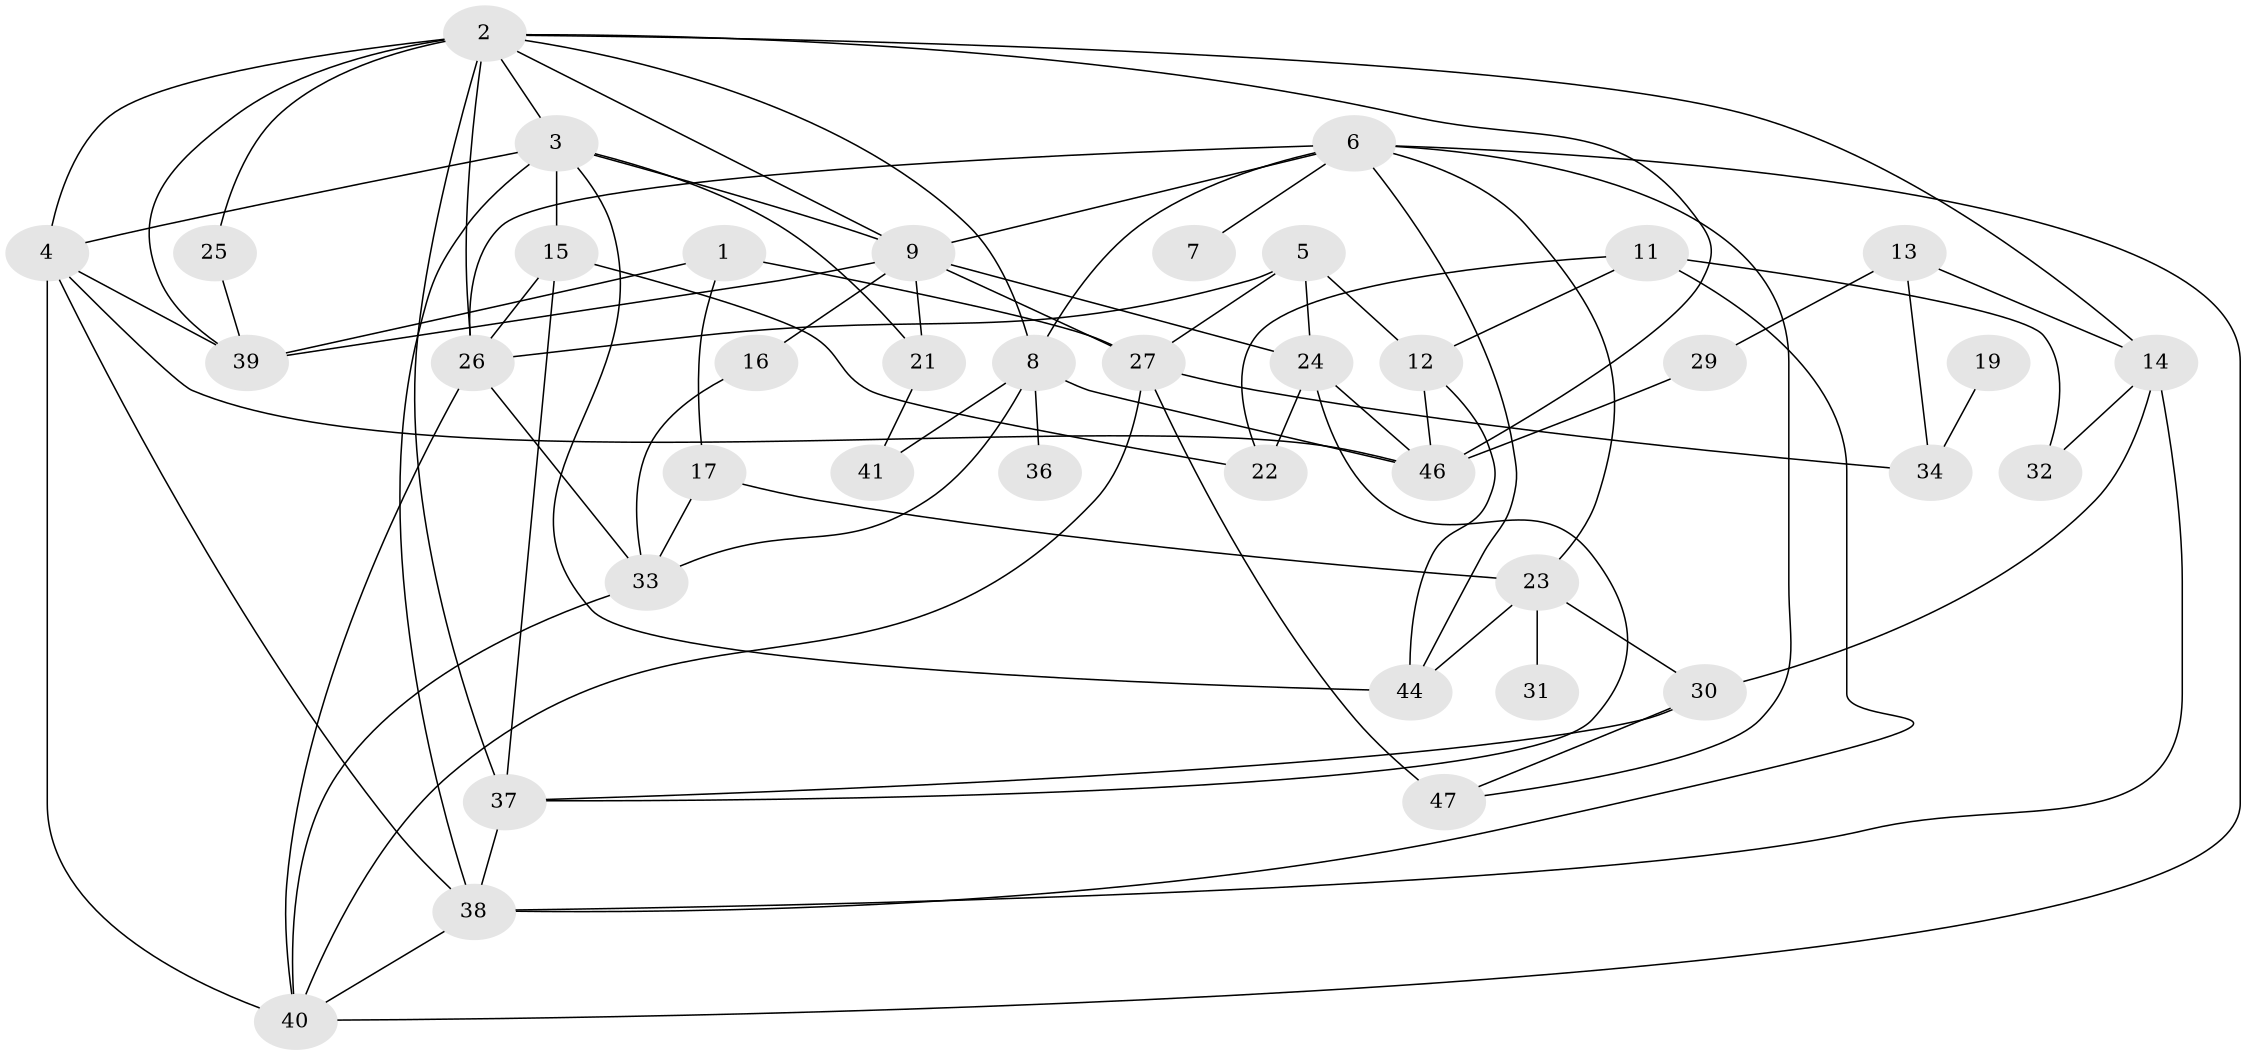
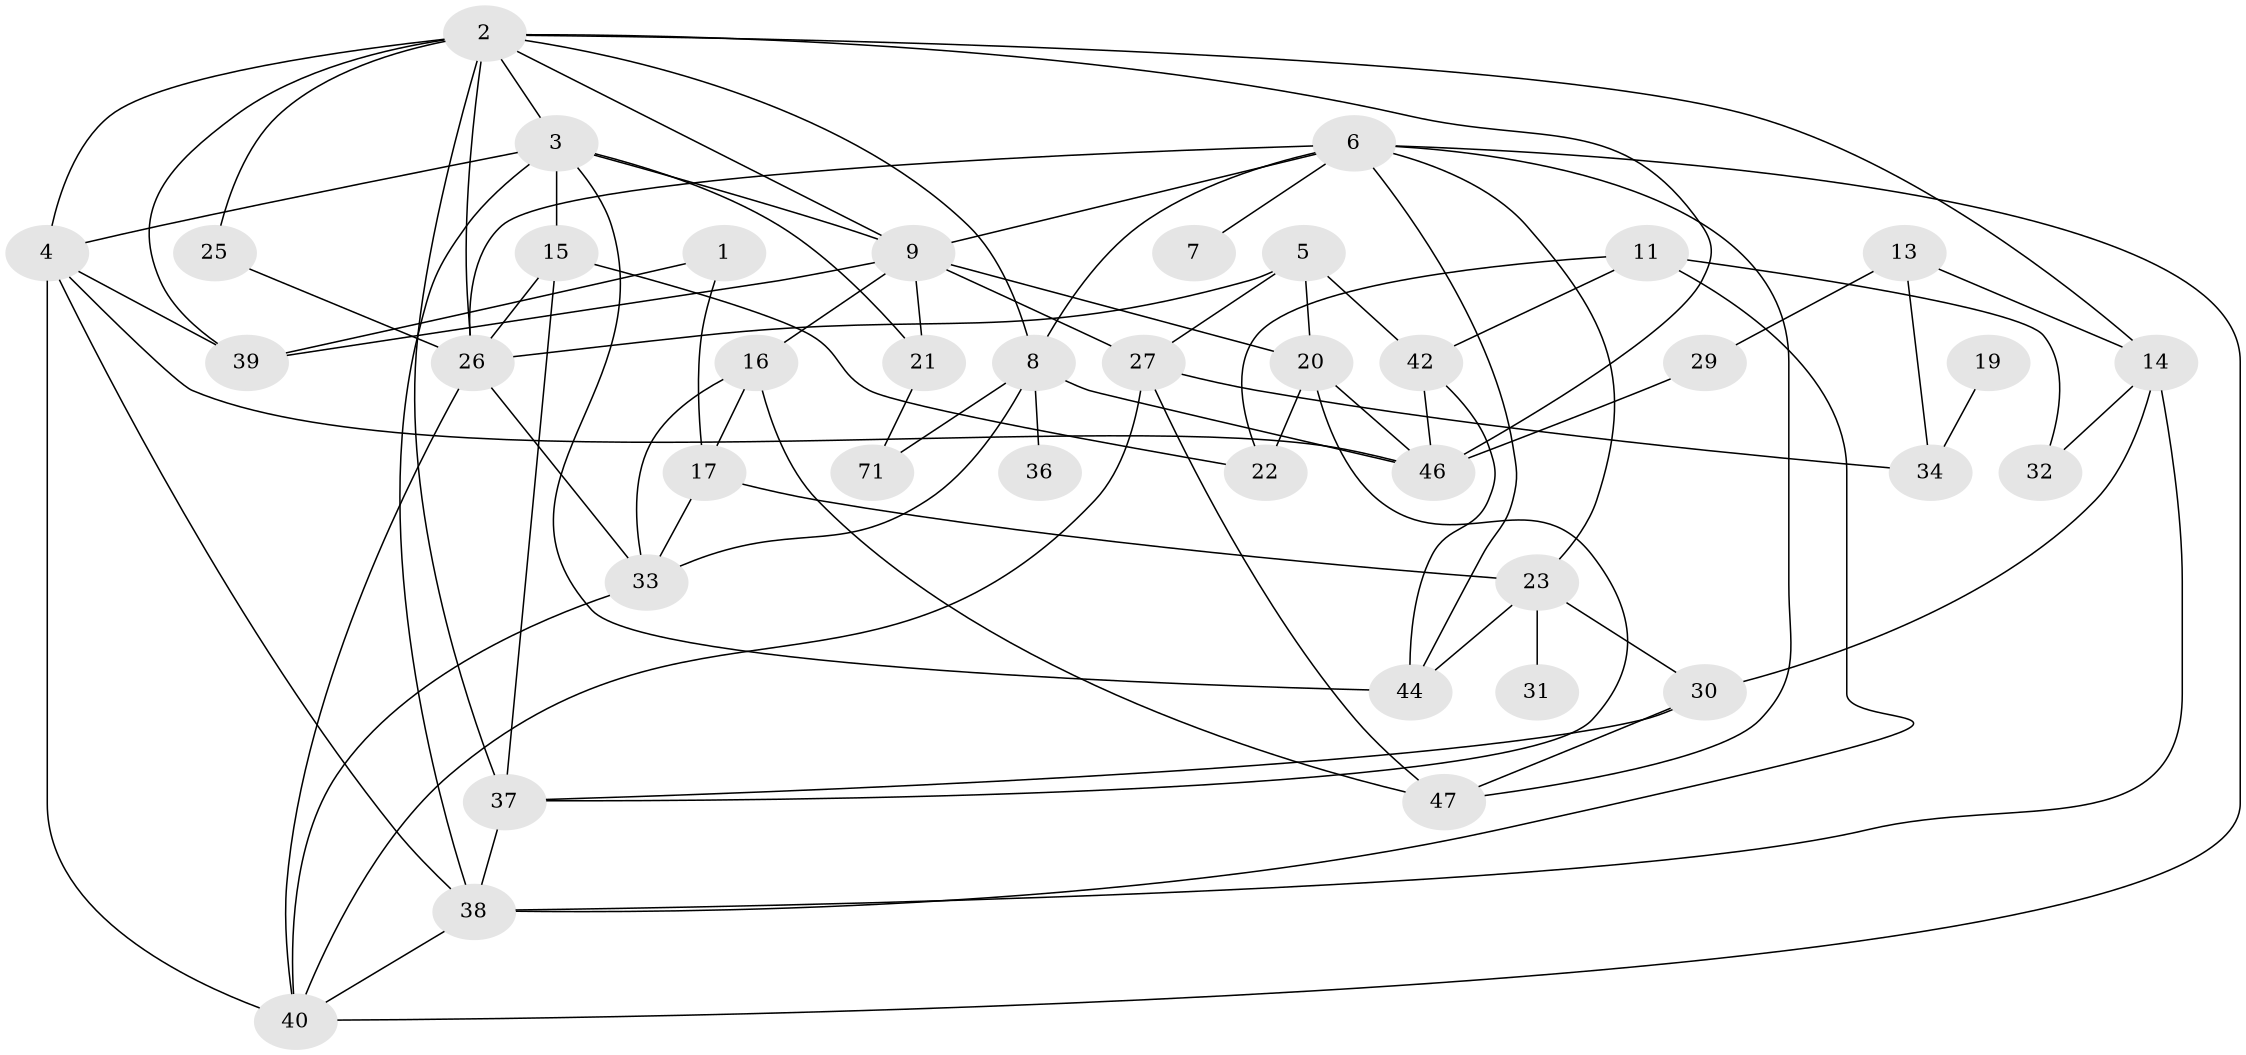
(939, 298) -> none
(231, 308) -> (344, 308)
(1312, 363) -> (1312, 363)
(1421, 363) -> (1421, 363)
none -> (731, 418)
(872, 473) -> (872, 473)
none -> (1037, 656)
